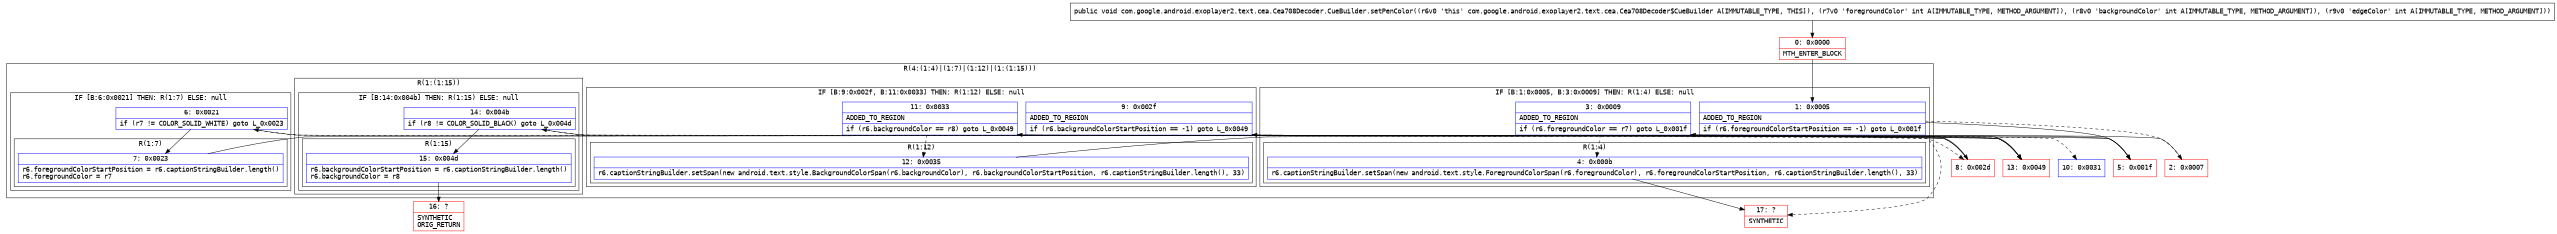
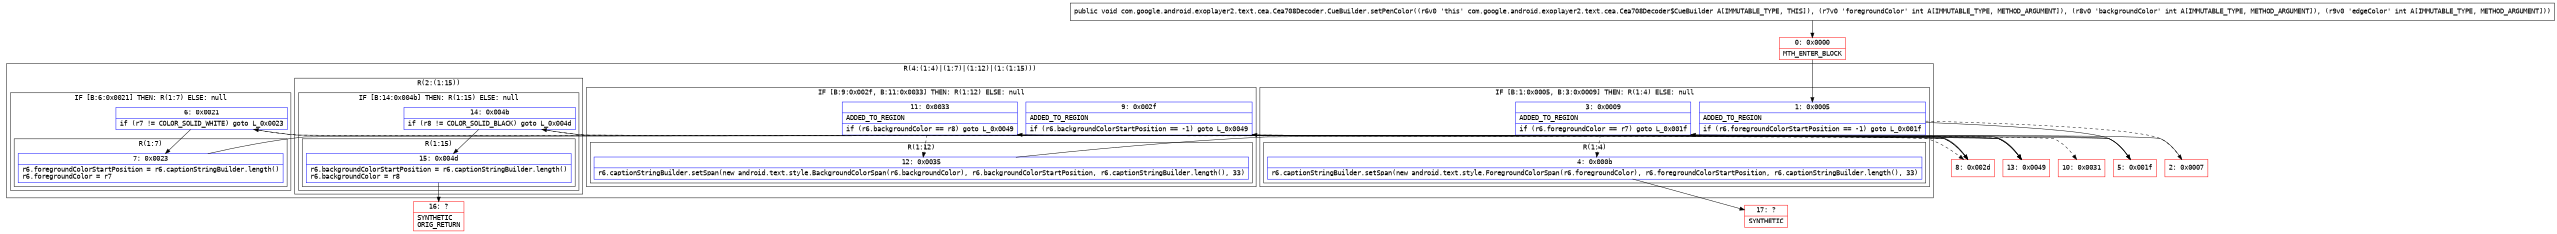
(439, 84) -> (439, 84)
(1336, 136) -> (1256, 136)
(2082, 168) -> (2082, 168)
